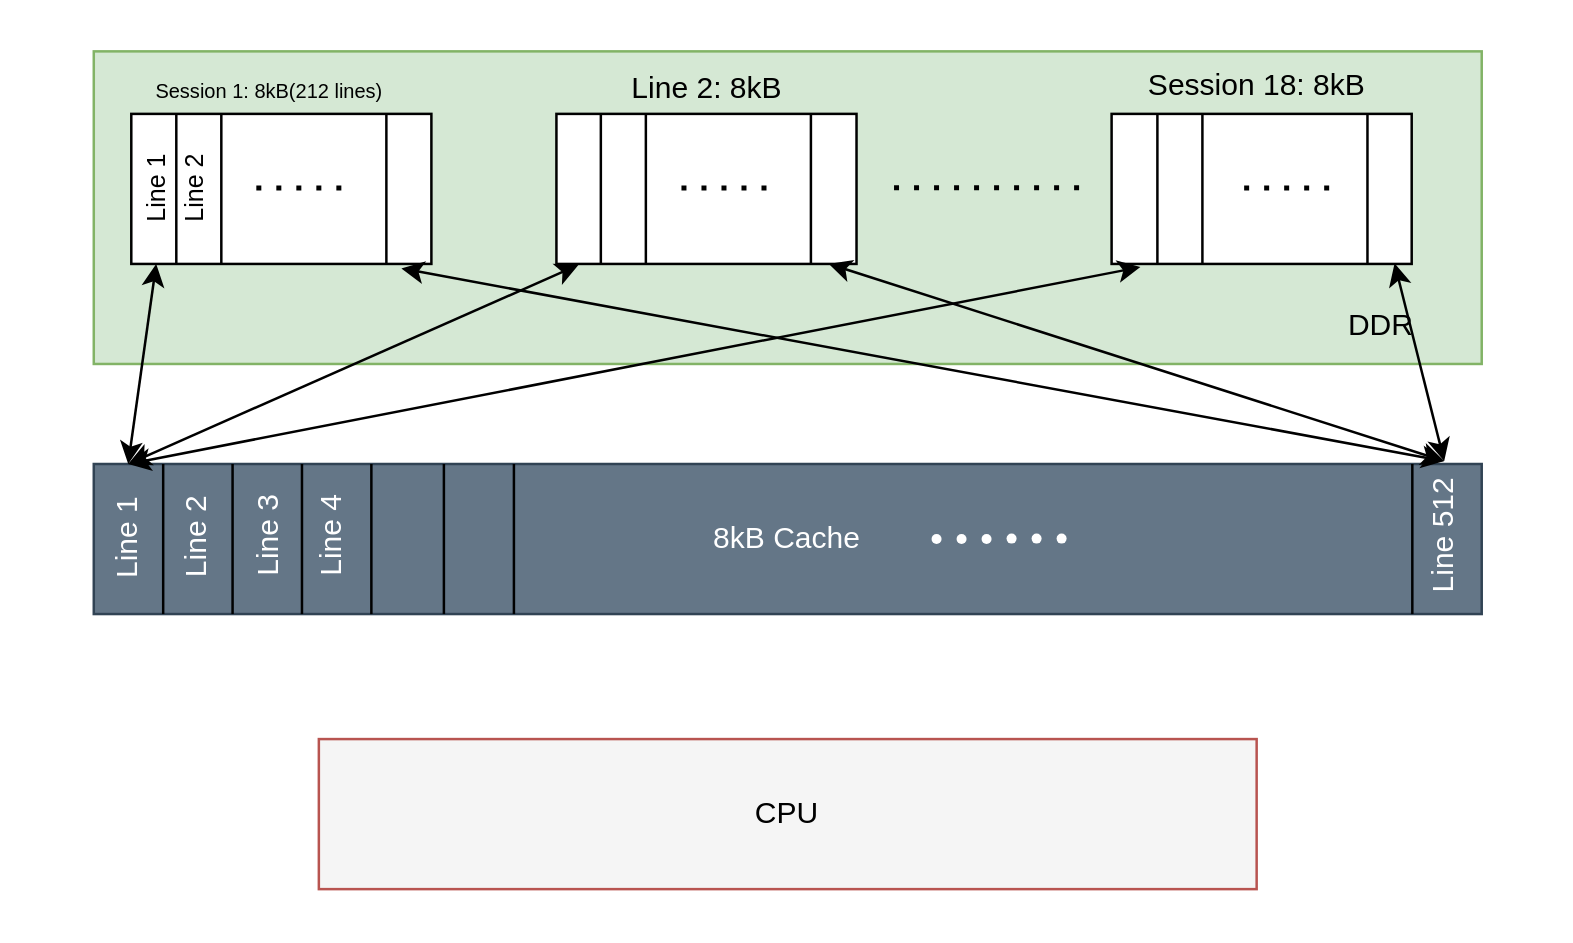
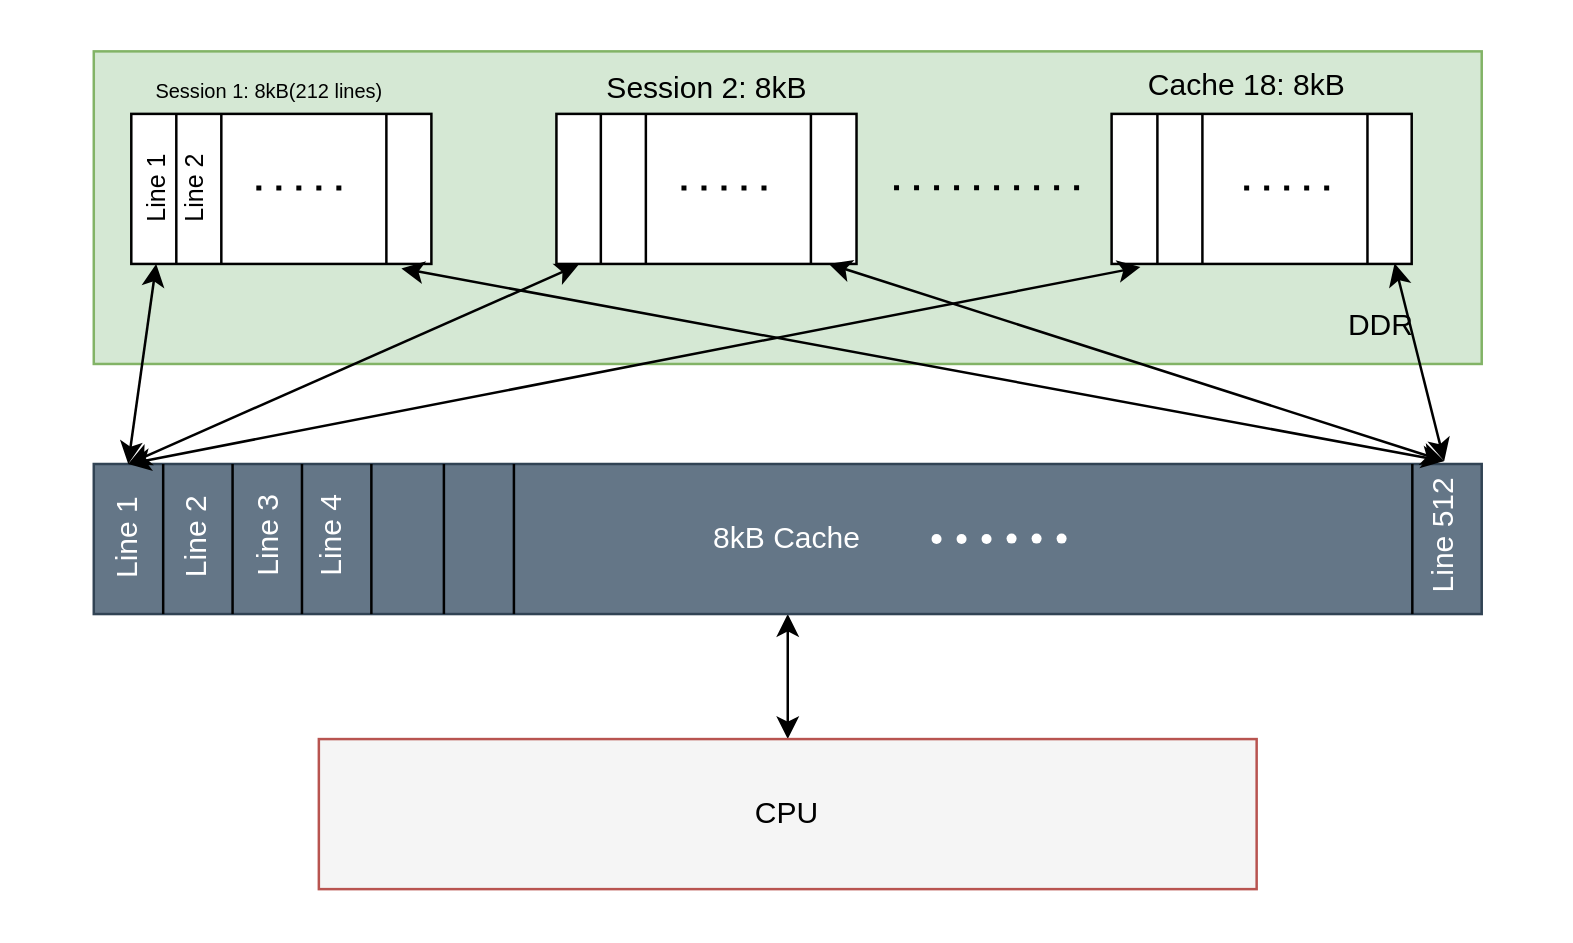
(1259, 87) -> (1246, 87)
(708, 89) -> (708, 89)
none -> (788, 676)
